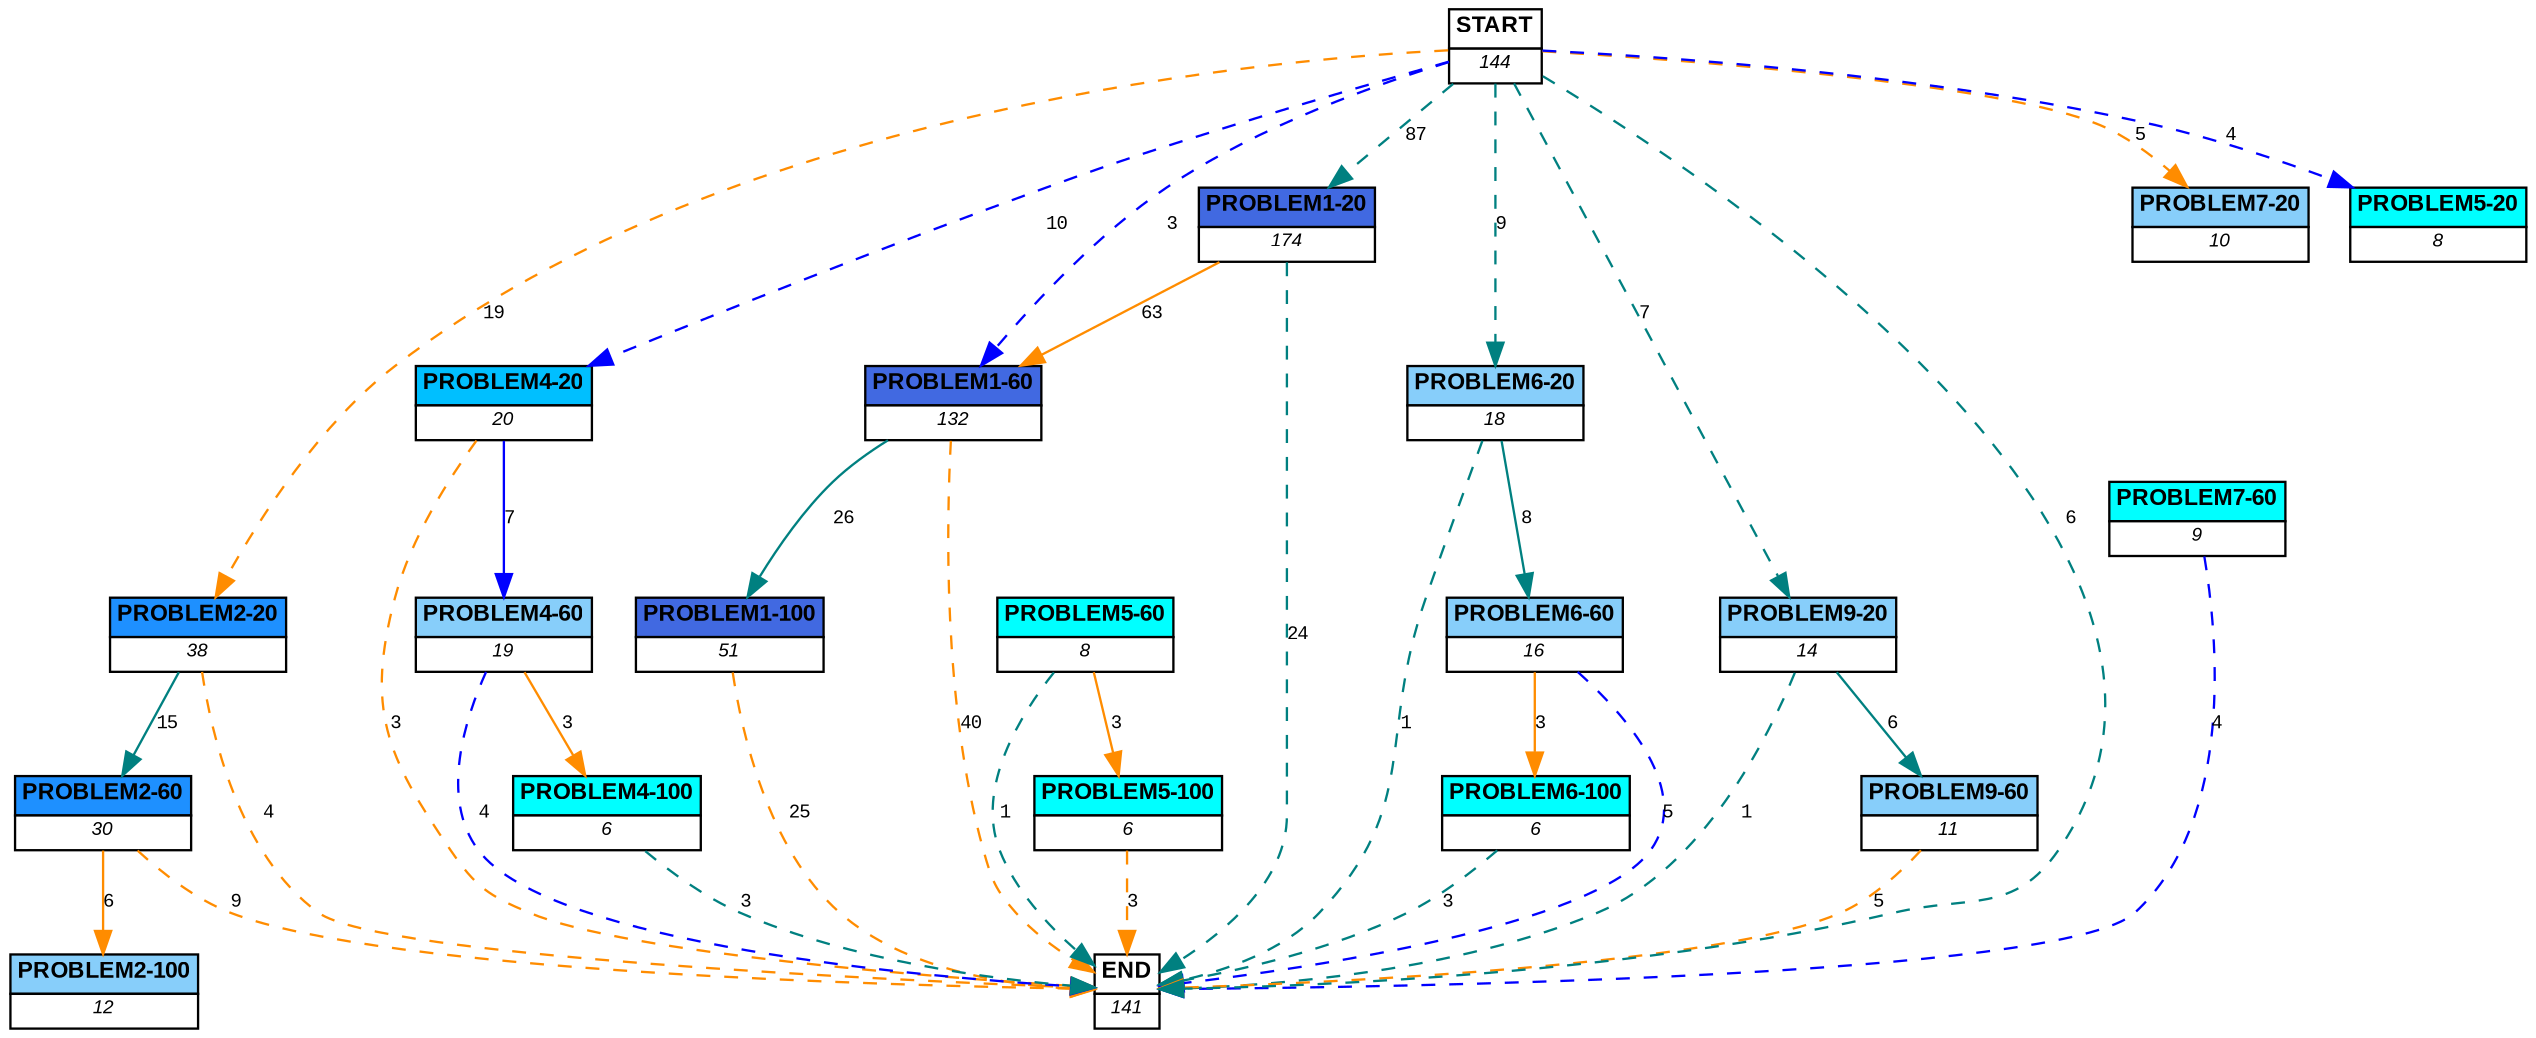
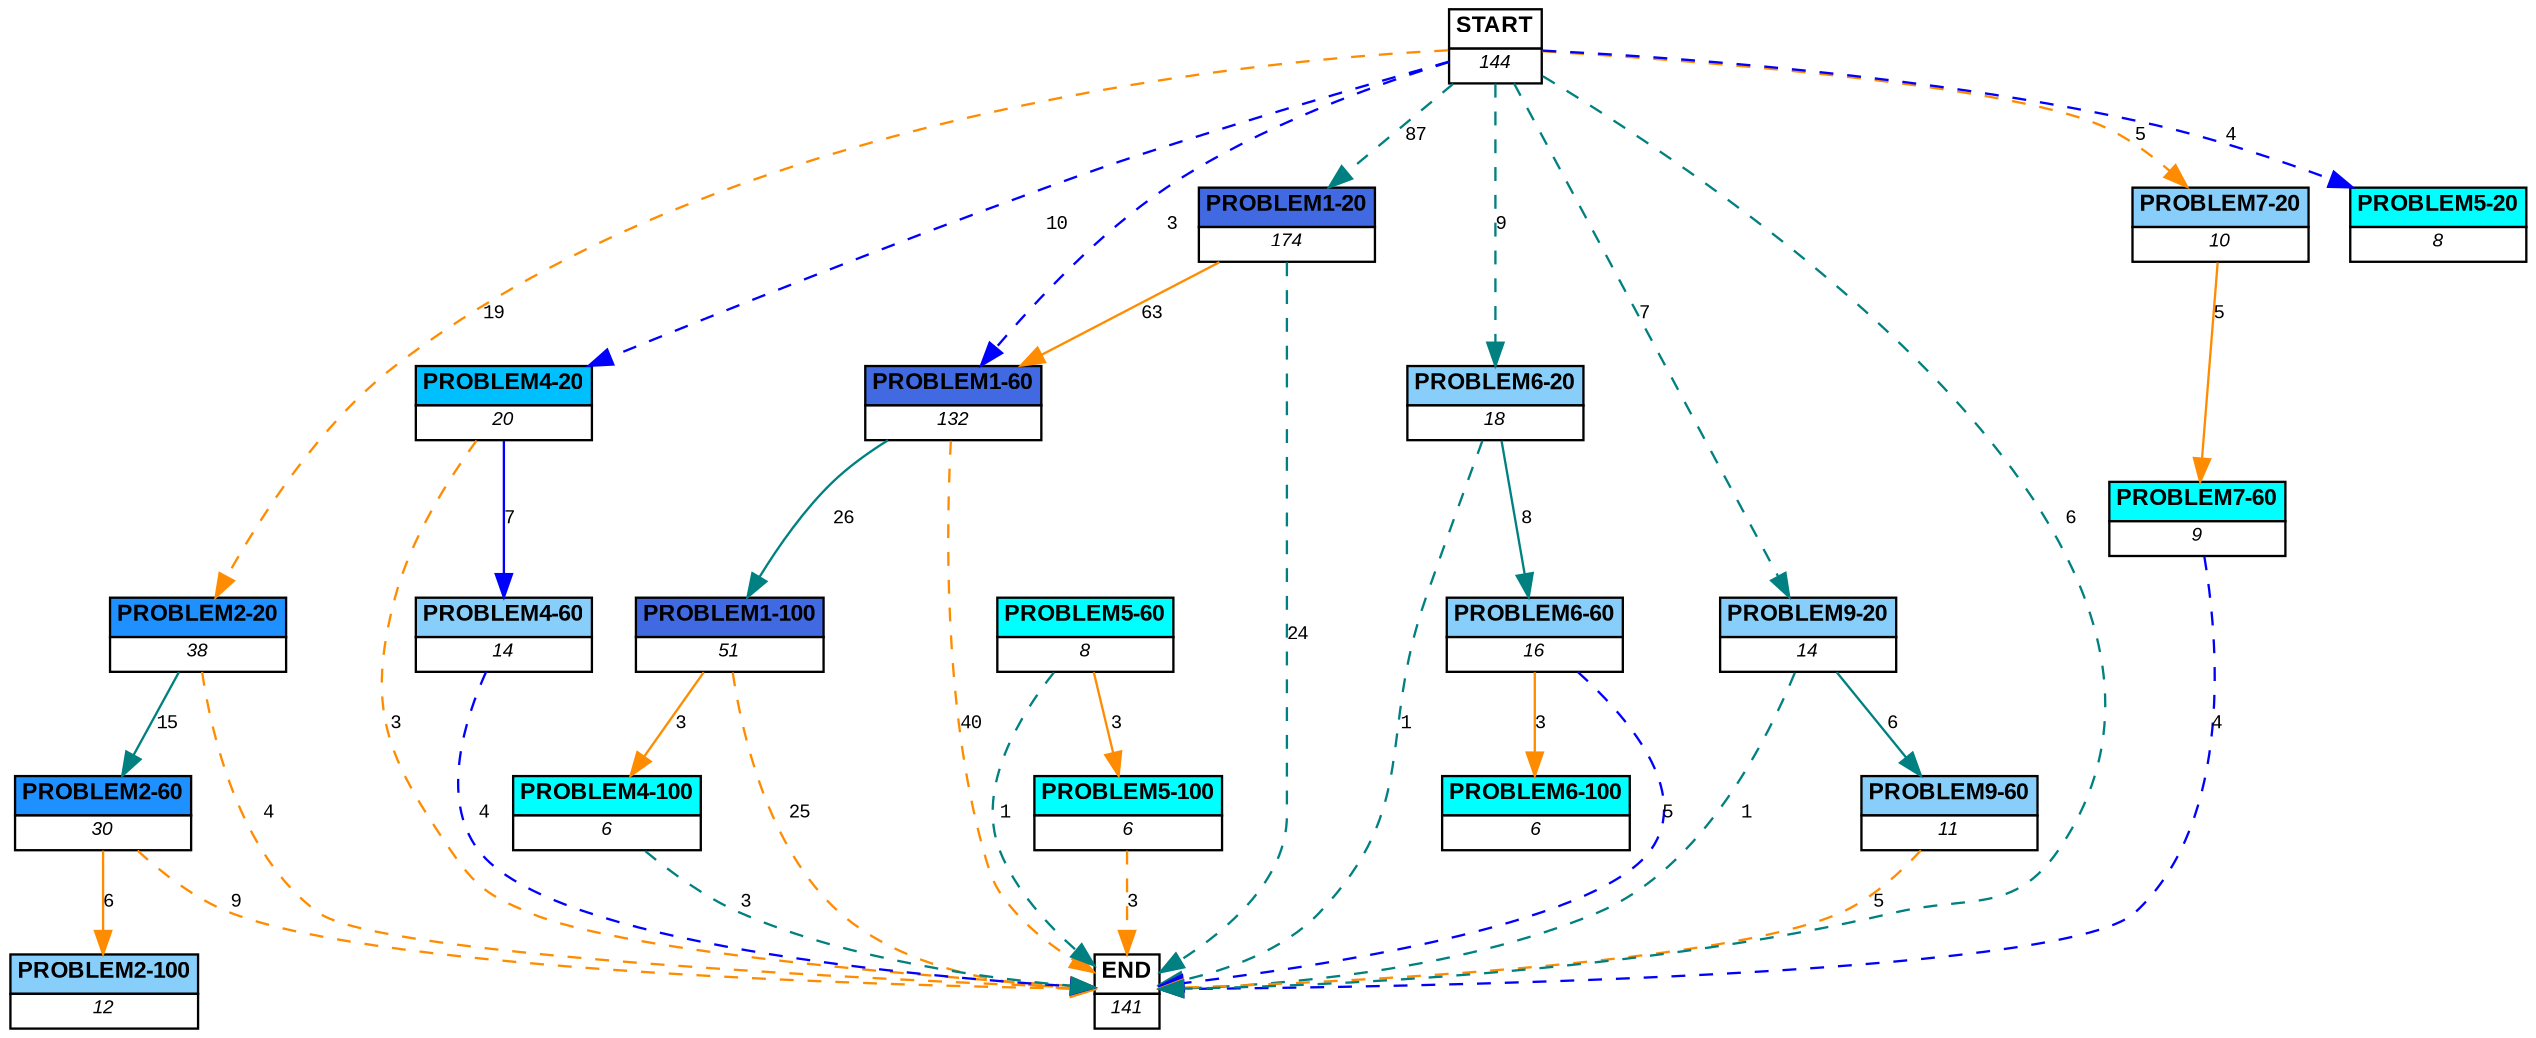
none -> (2210, 360)
(504, 651) -> (504, 651)
(549, 714) -> (674, 715)
(1350, 937) -> none
